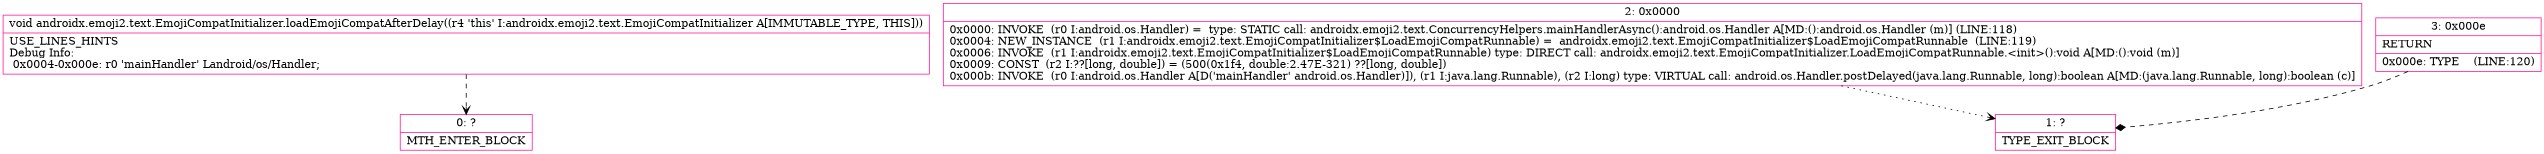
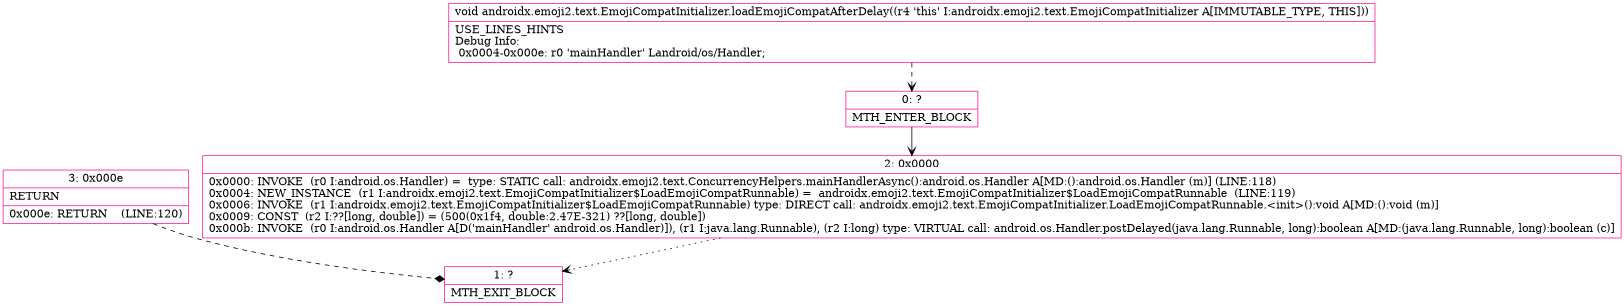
(2458, 62) -> (96, 214)
none -> (912, 137)
(2055, 141) -> (503, 293)
